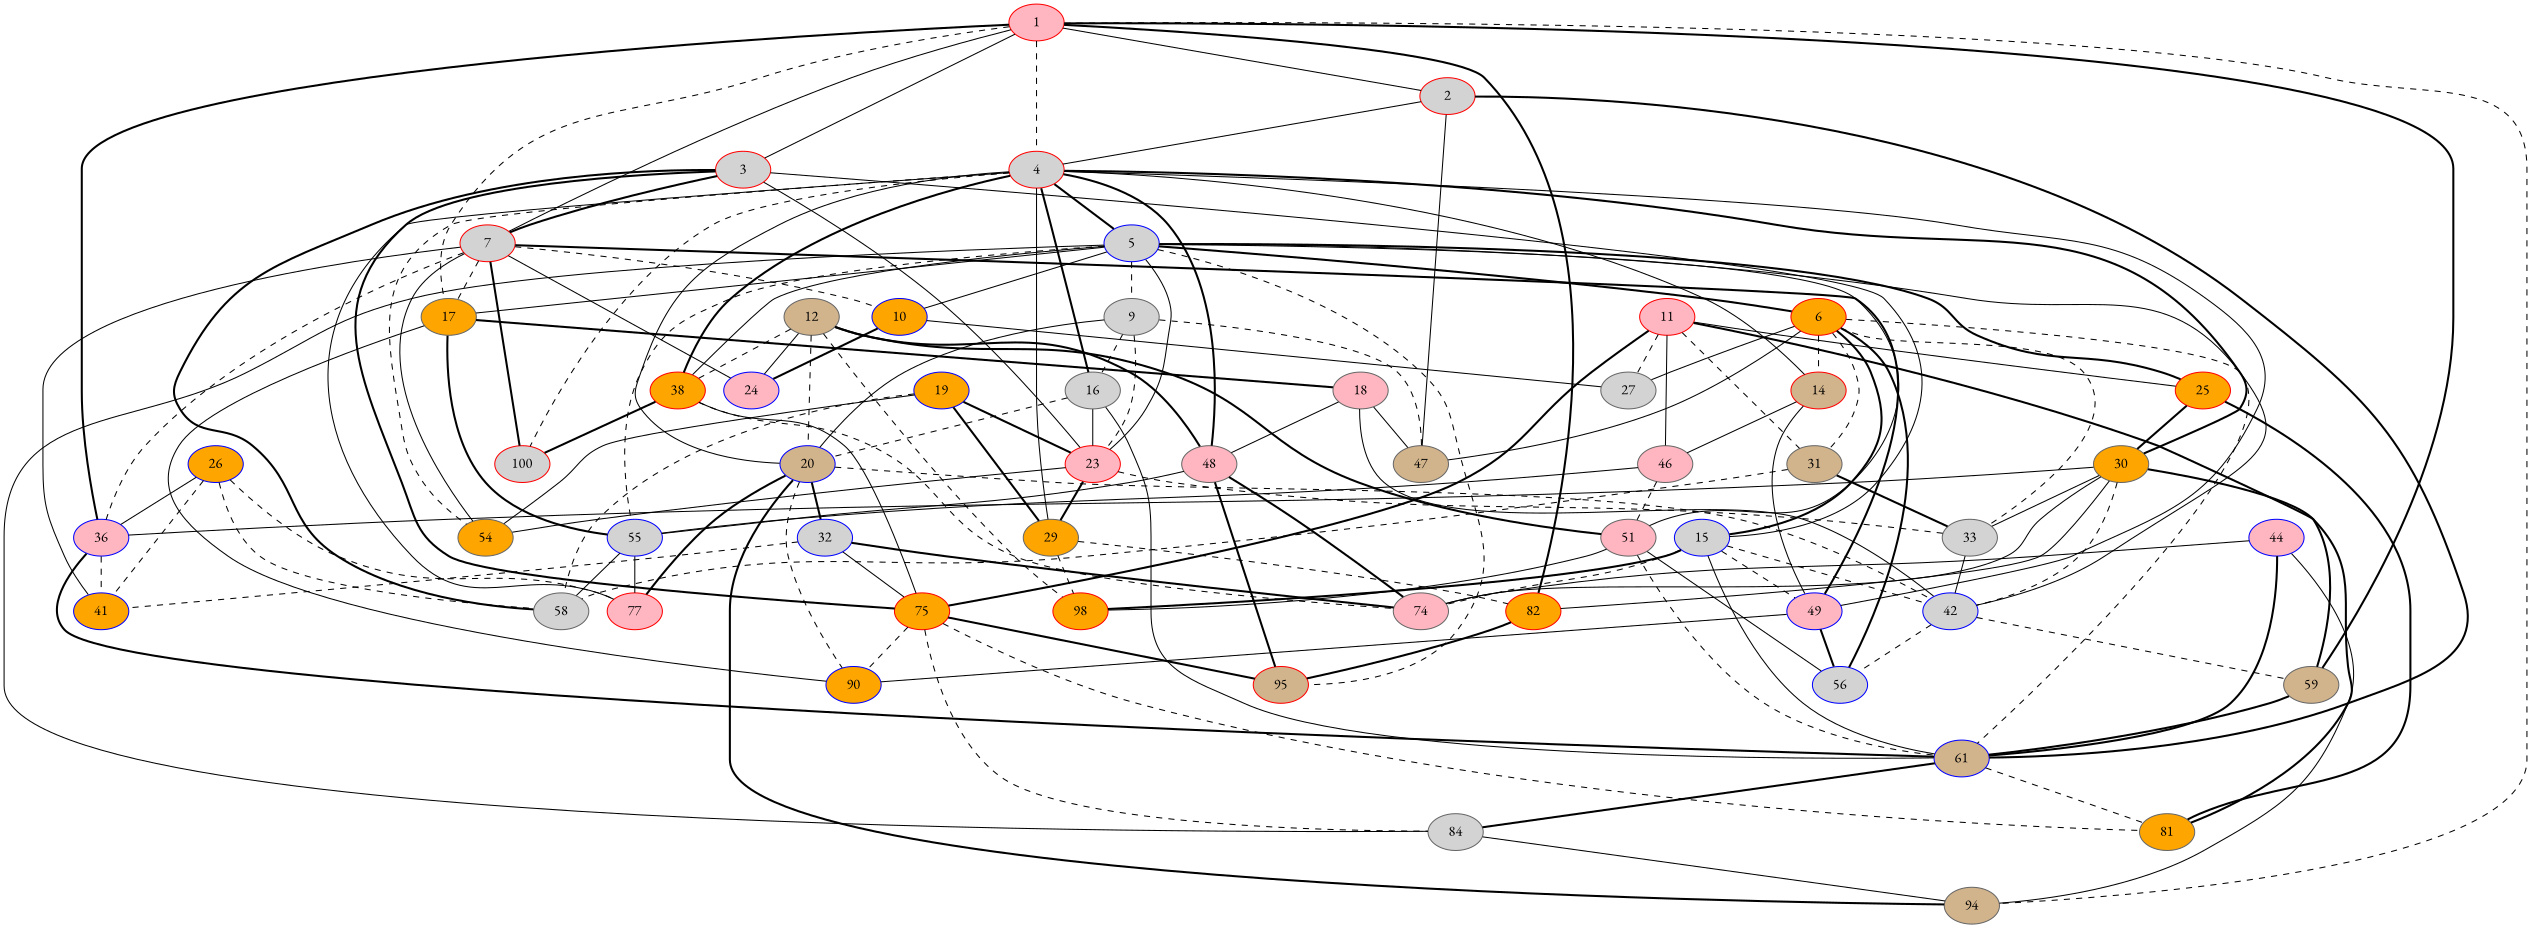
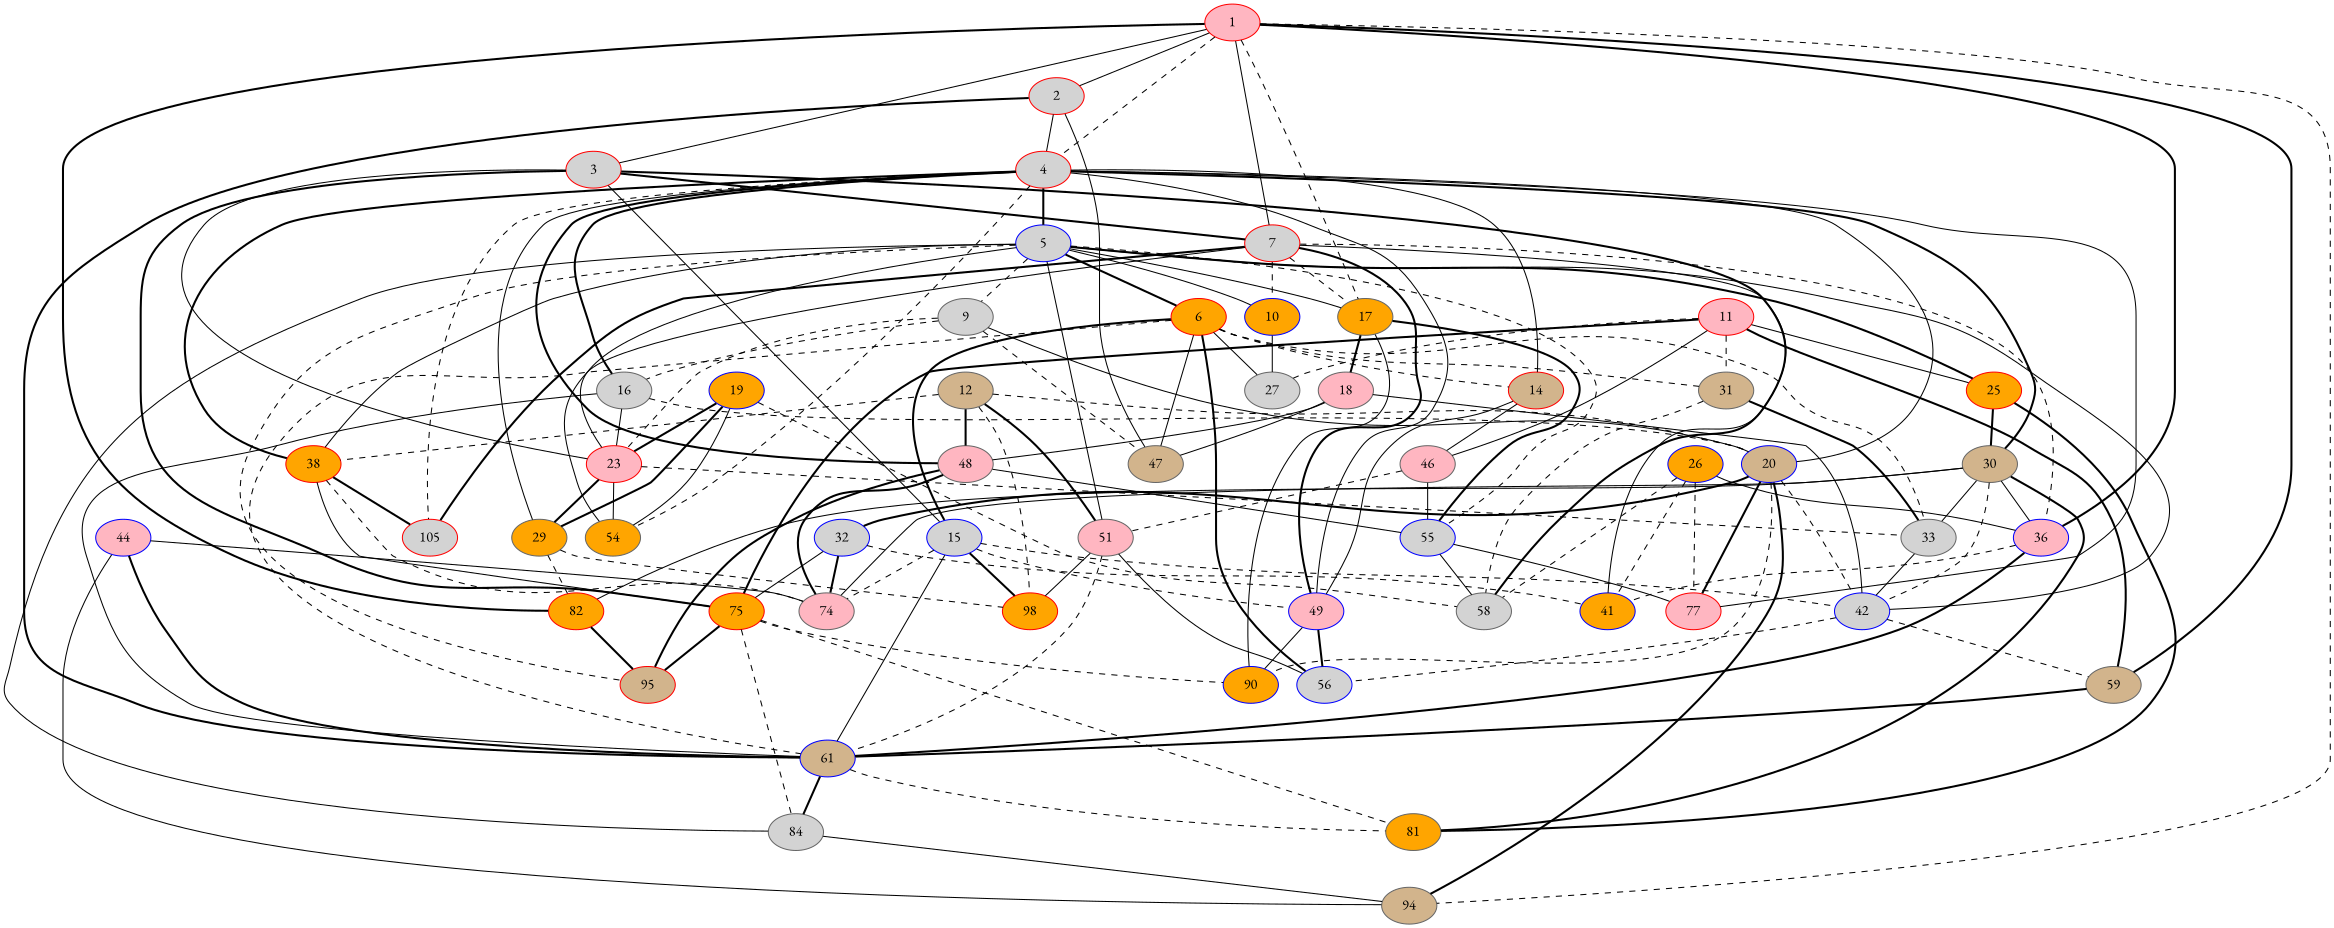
(751, 390) -> none
(522, 464) -> (430, 538)
(2121, 464) -> (1990, 464)
